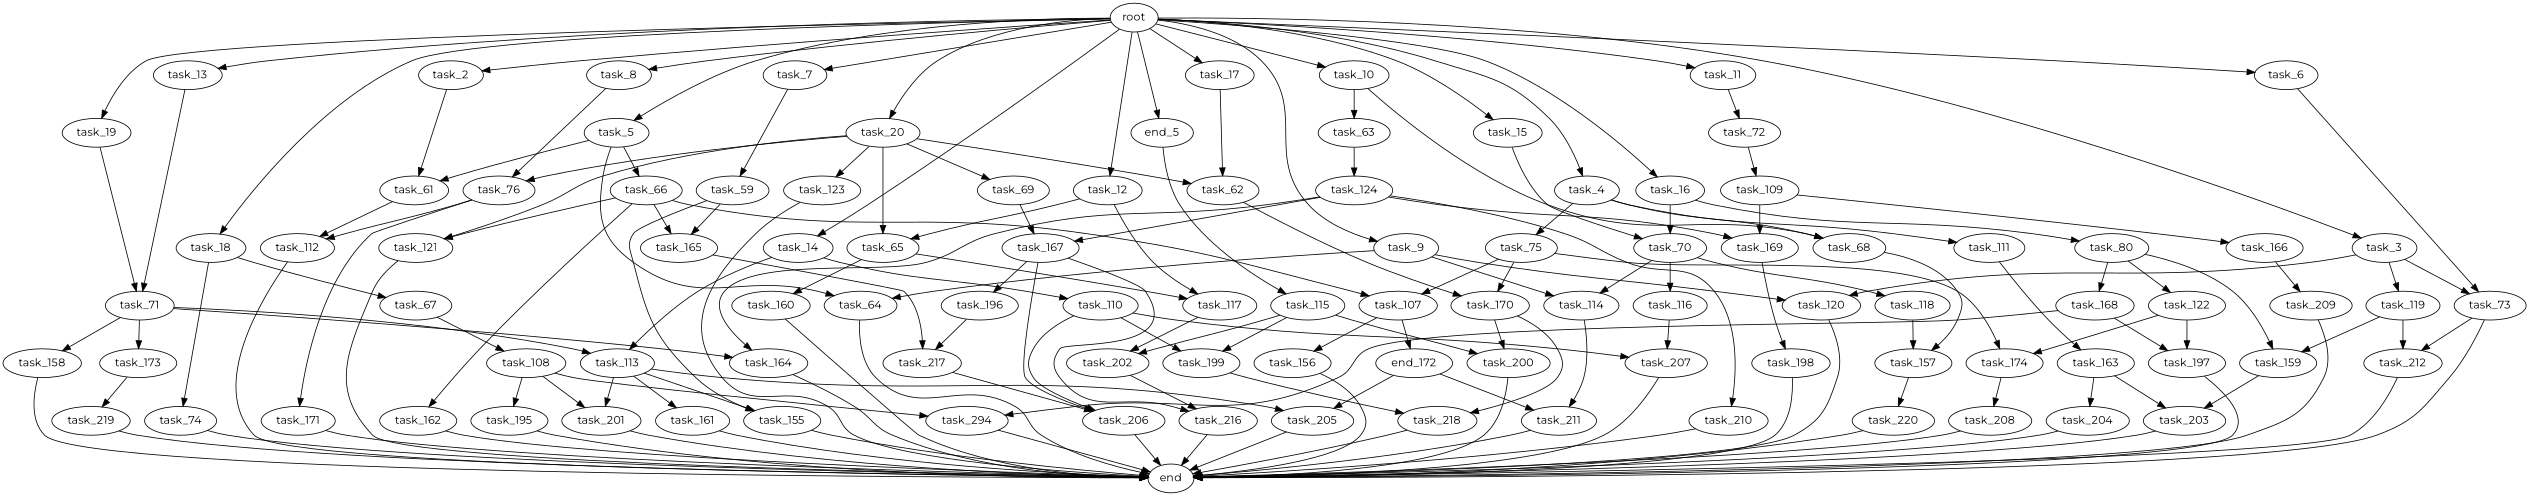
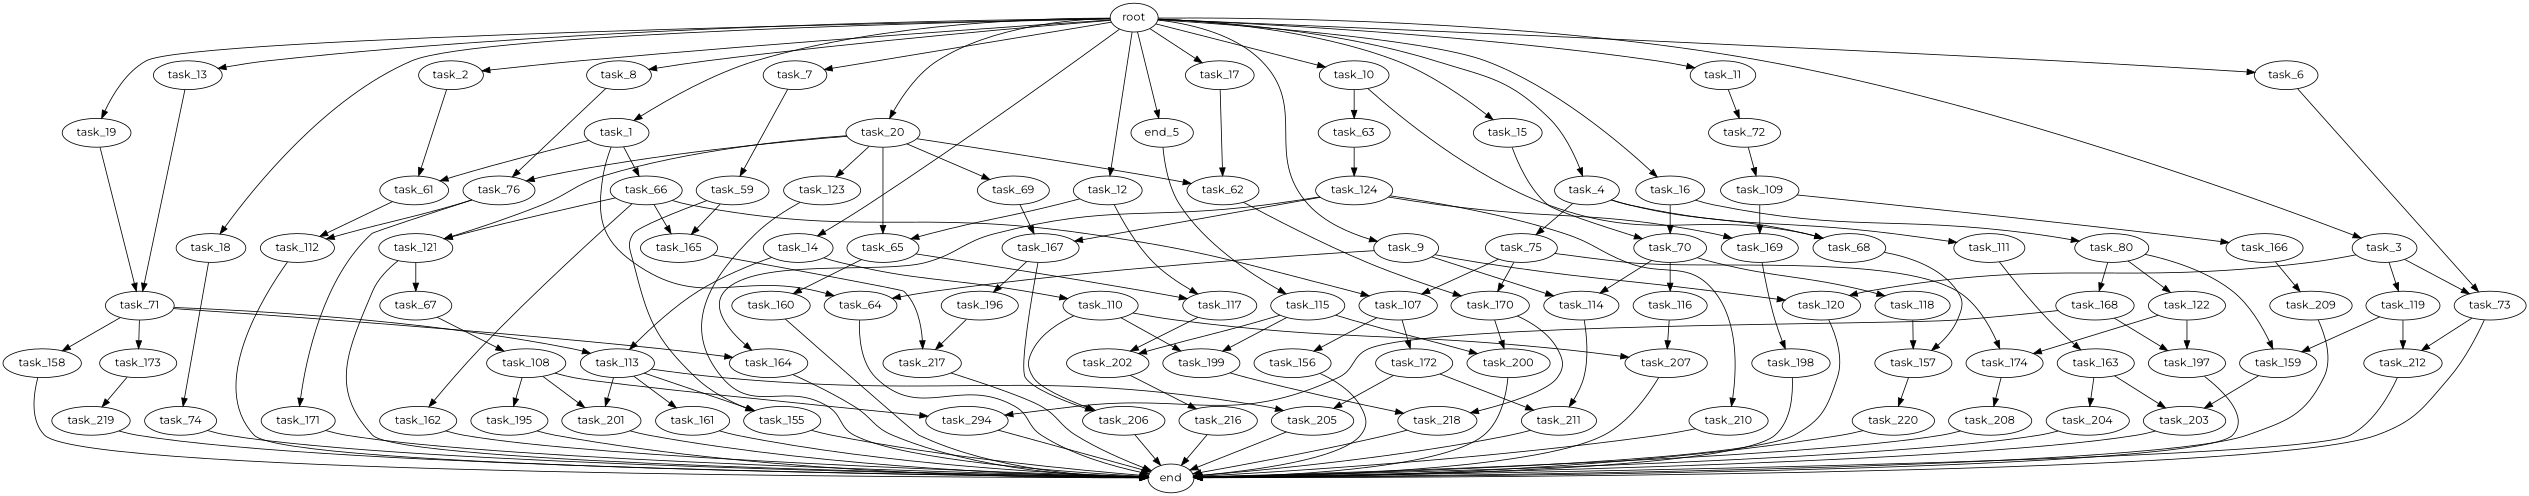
(617, 133) -> (617, 133)
(308, 277) -> (416, 273)
(1087, 345) -> none
(1414, 363) -> (1414, 363)
(1018, 391) -> (1055, 417)
